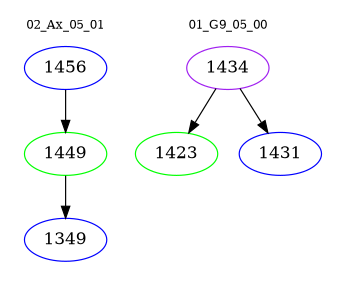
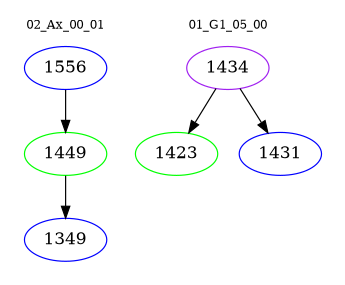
(66, 26) -> (66, 26)
(228, 26) -> (228, 26)
(66, 68) -> (66, 68)
